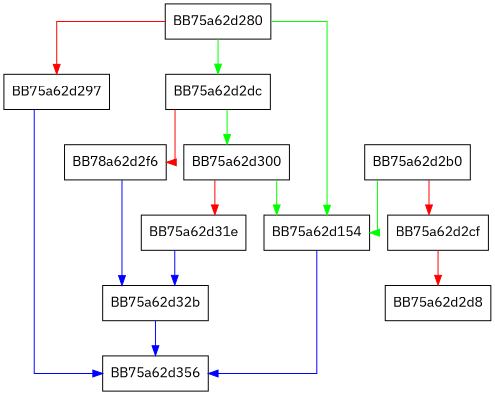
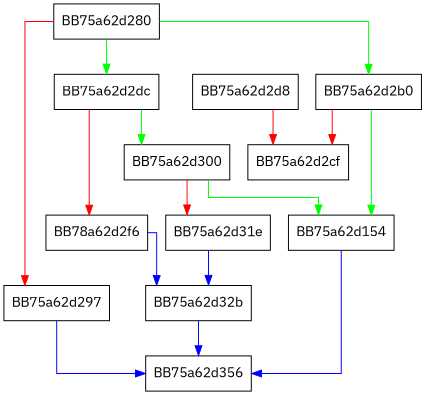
(327, 85) -> (286, 22)
(438, 263) -> (273, 122)
